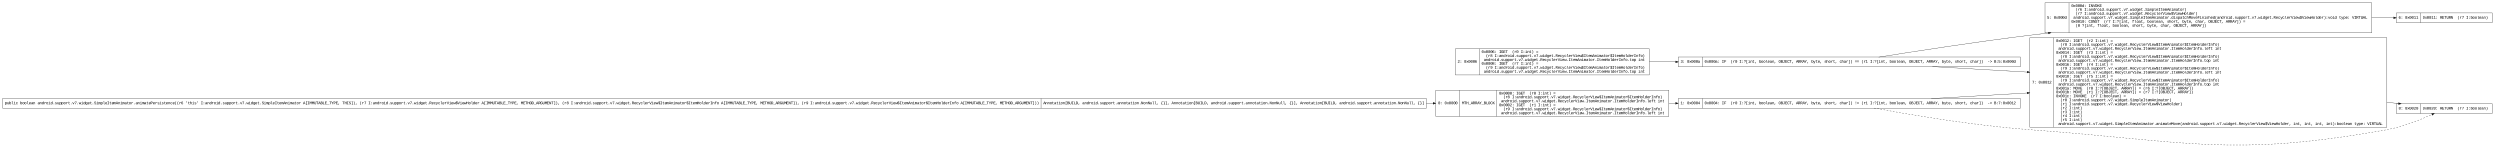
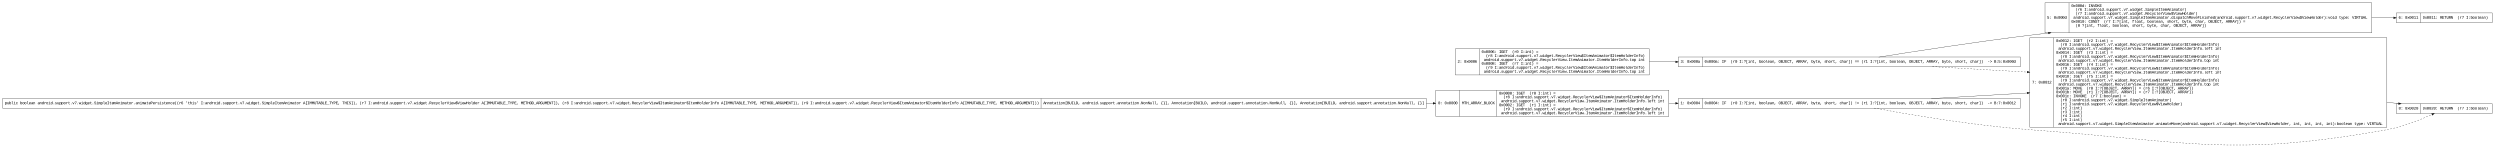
(1980, 69) -> (1980, 69)
